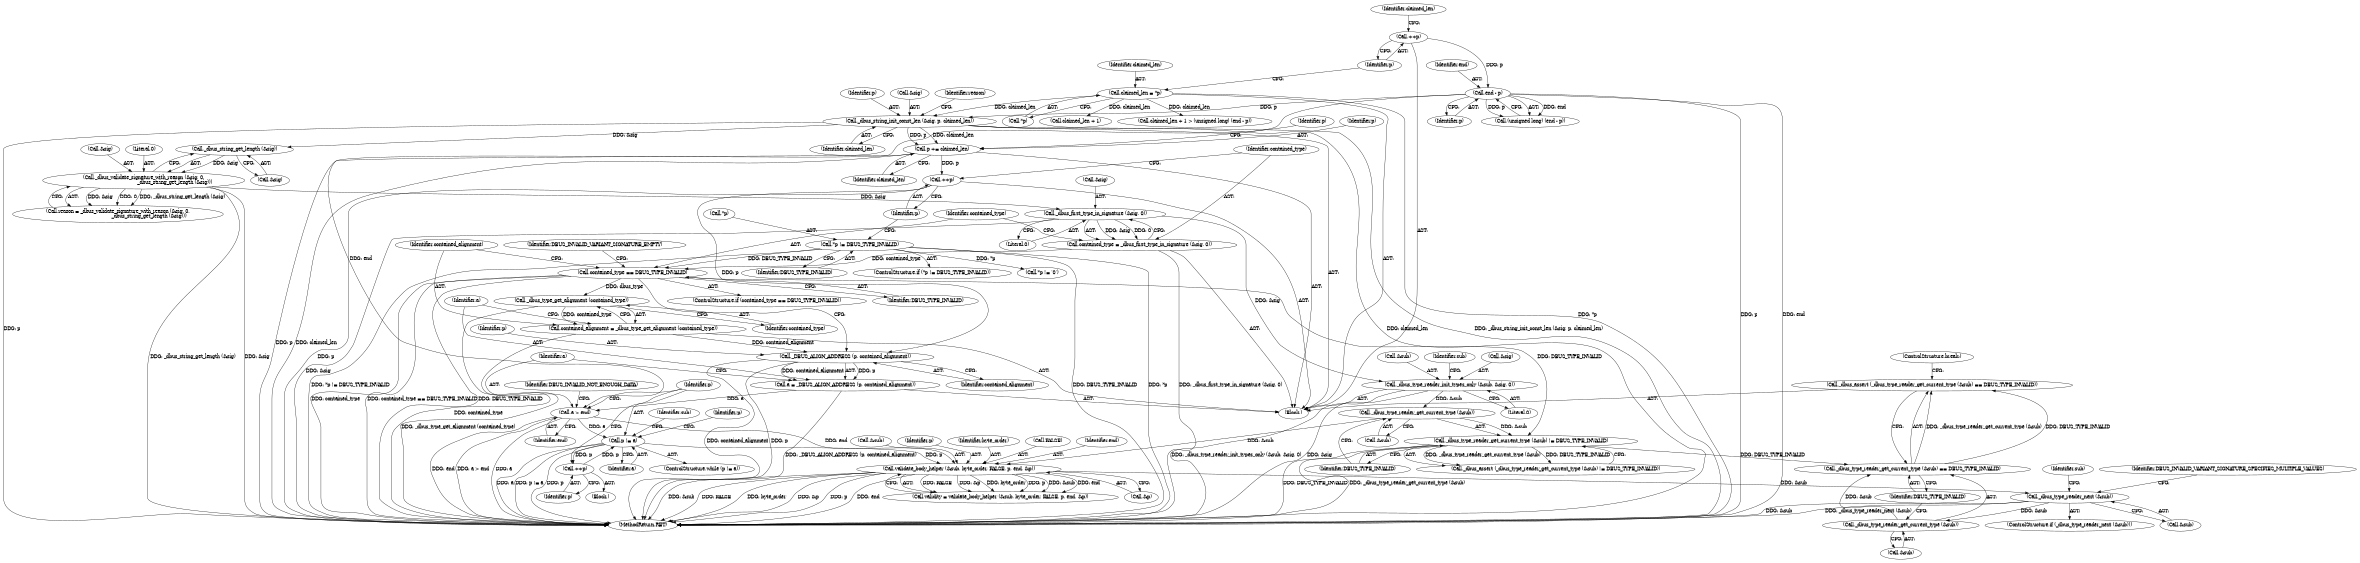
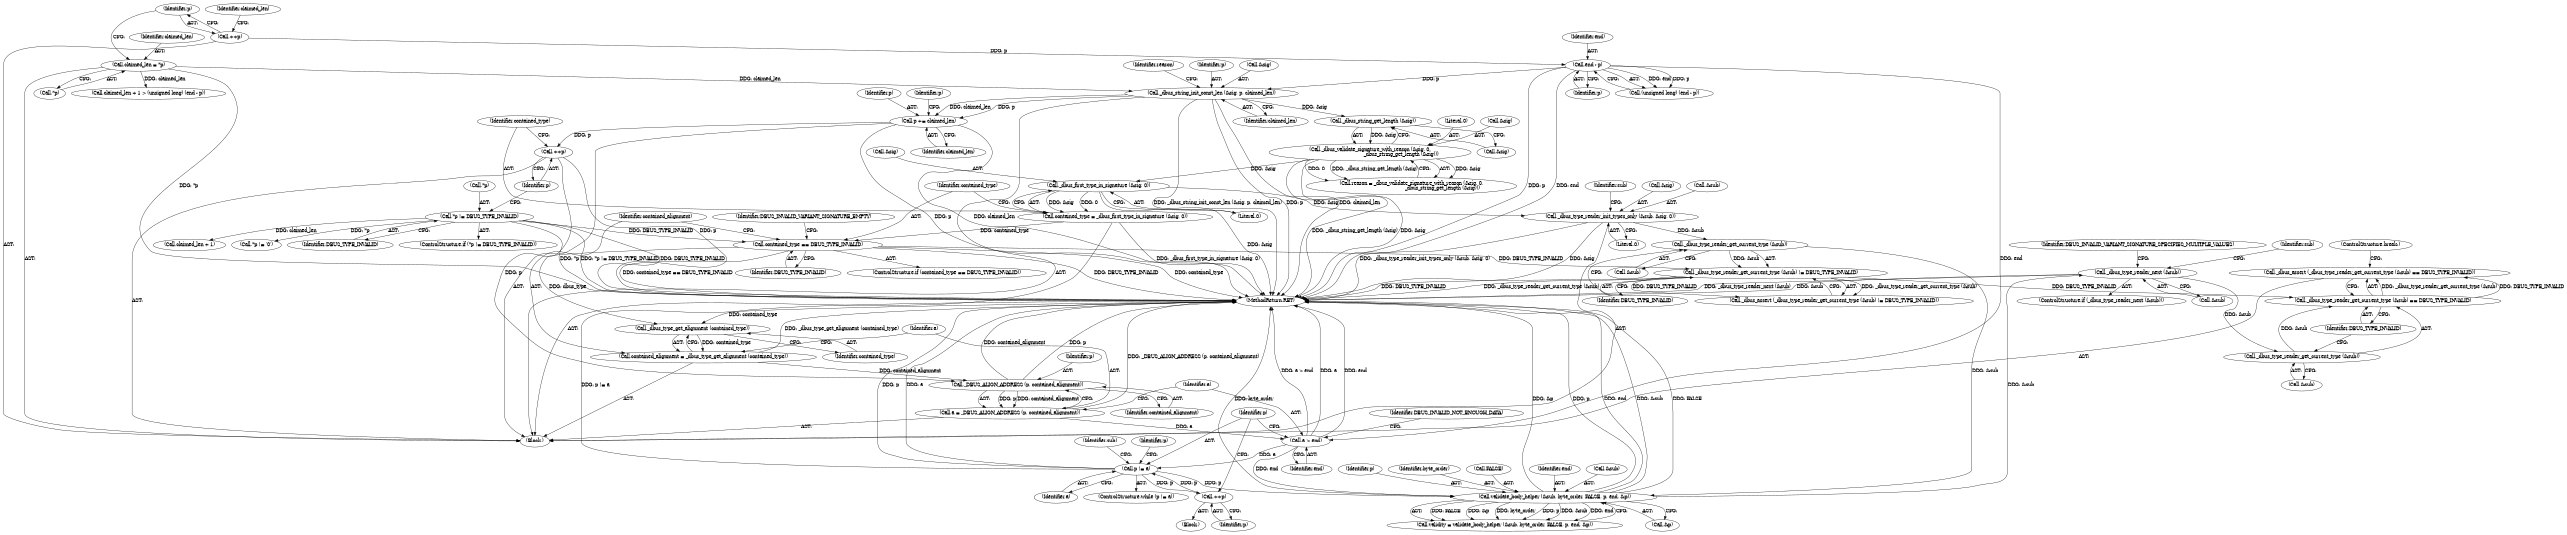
(1107, 107) -> (319, 224)
(748, 313) -> (1081, 401)
(436, 410) -> (996, 302)
